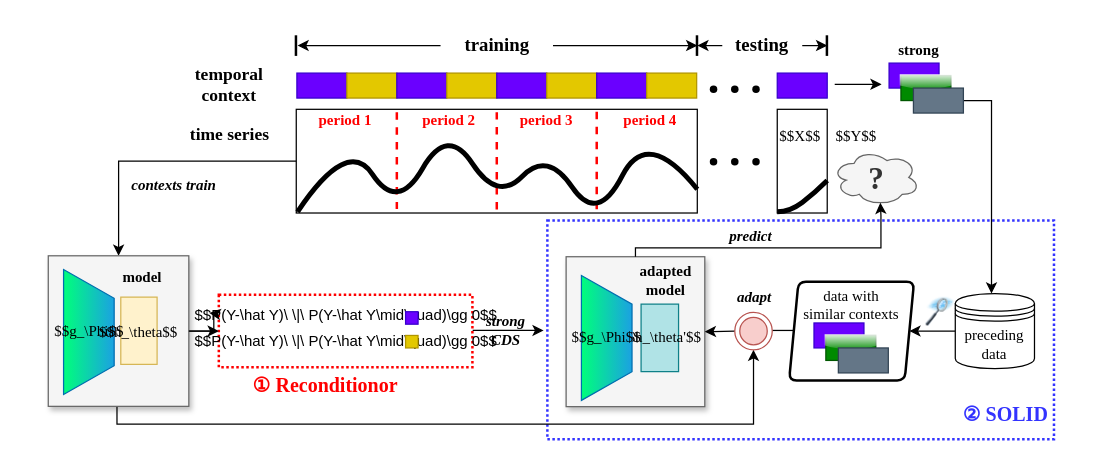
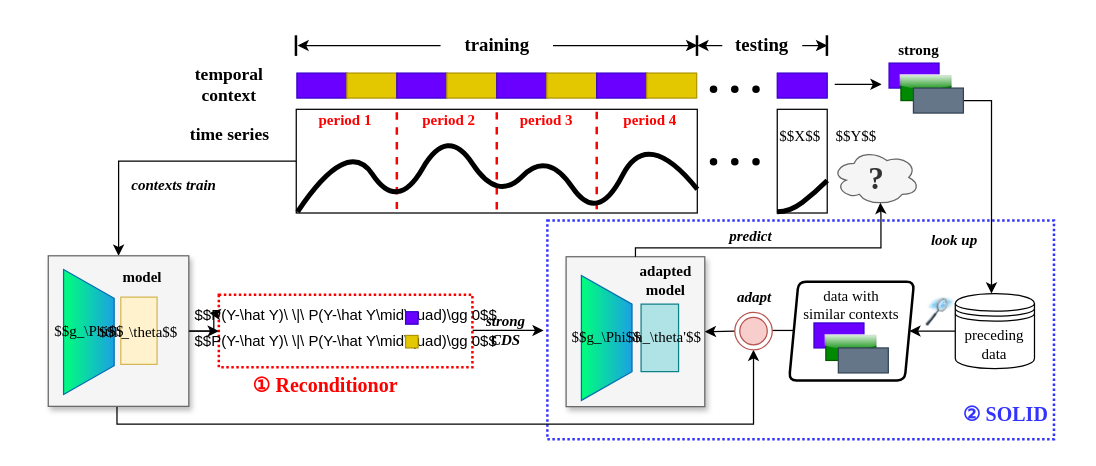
none -> (954, 241)
